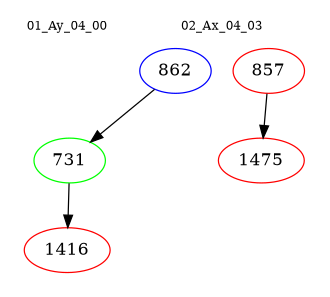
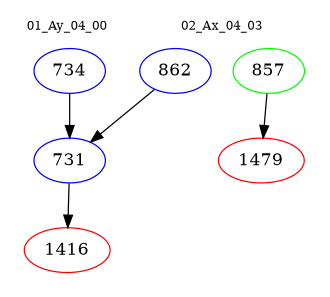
none -> (70, 71)
(269, 71) -> (269, 71)
(70, 161) -> (70, 161)
(261, 161) -> (261, 161)
